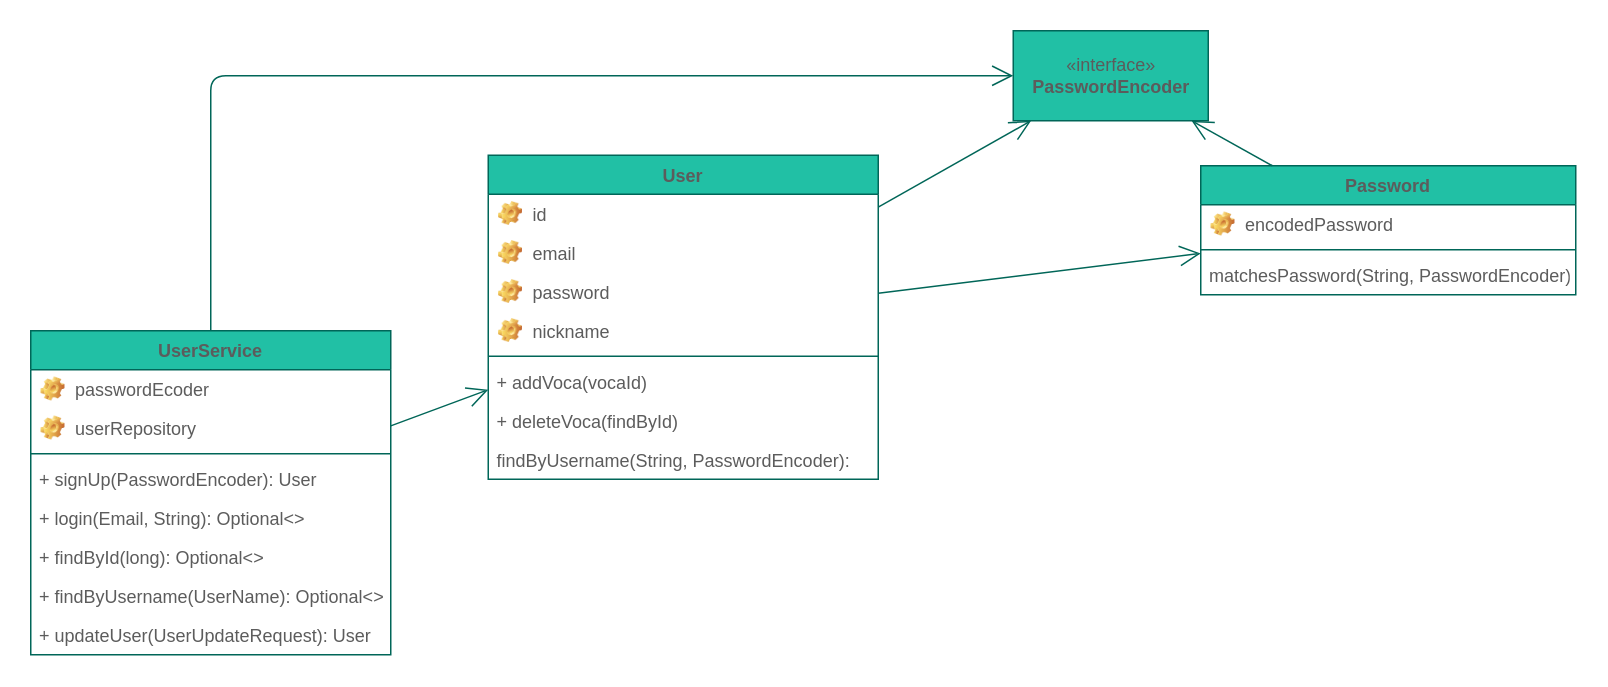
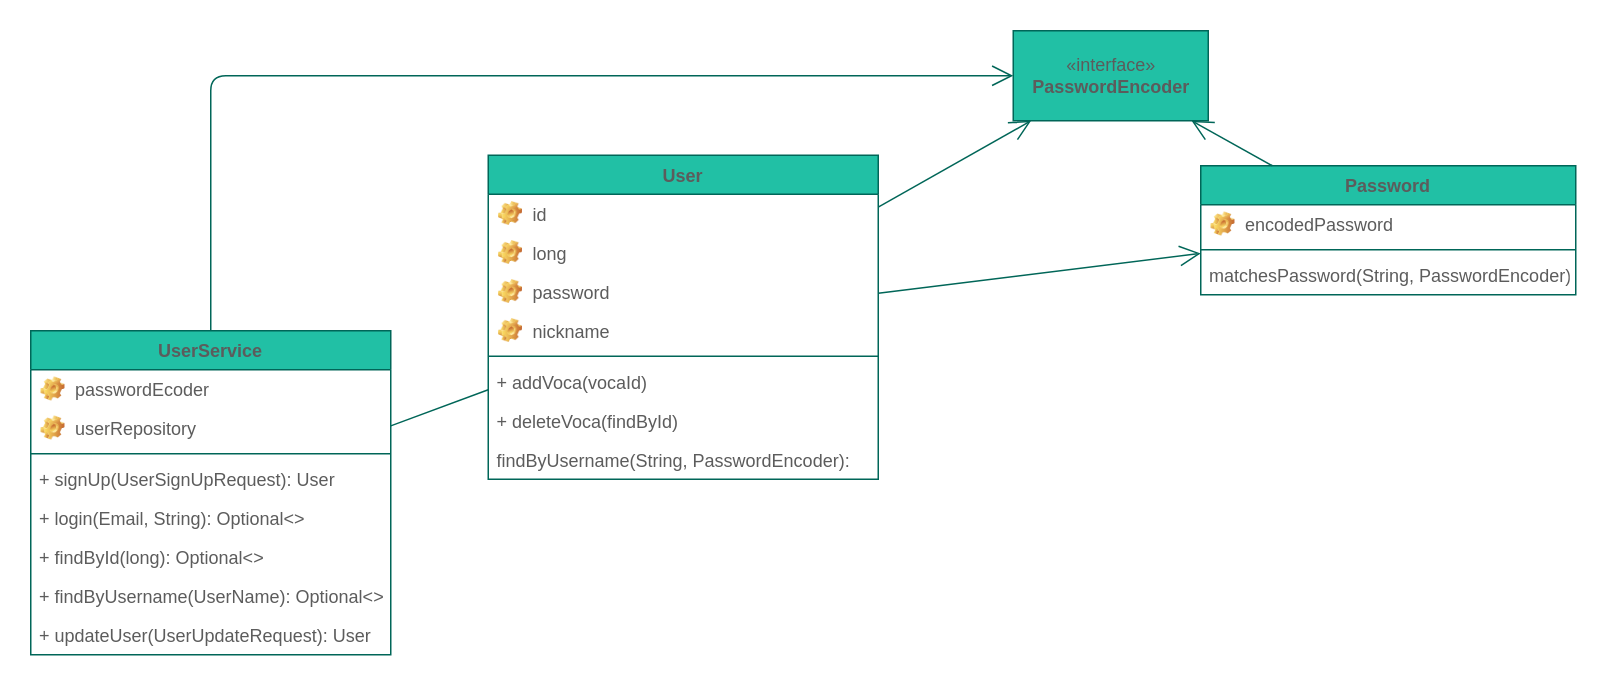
(553, 254) -> (550, 254)
(481, 392) -> (482, 392)
(186, 480) -> (194, 480)
